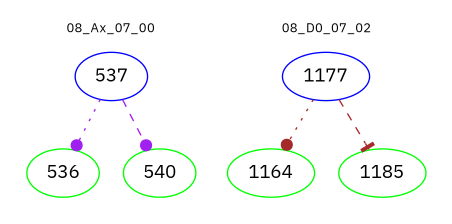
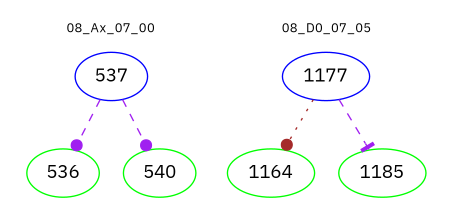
(327, 29) -> (327, 29)
(90, 120) -> (90, 120)
(352, 122) -> (352, 122)
